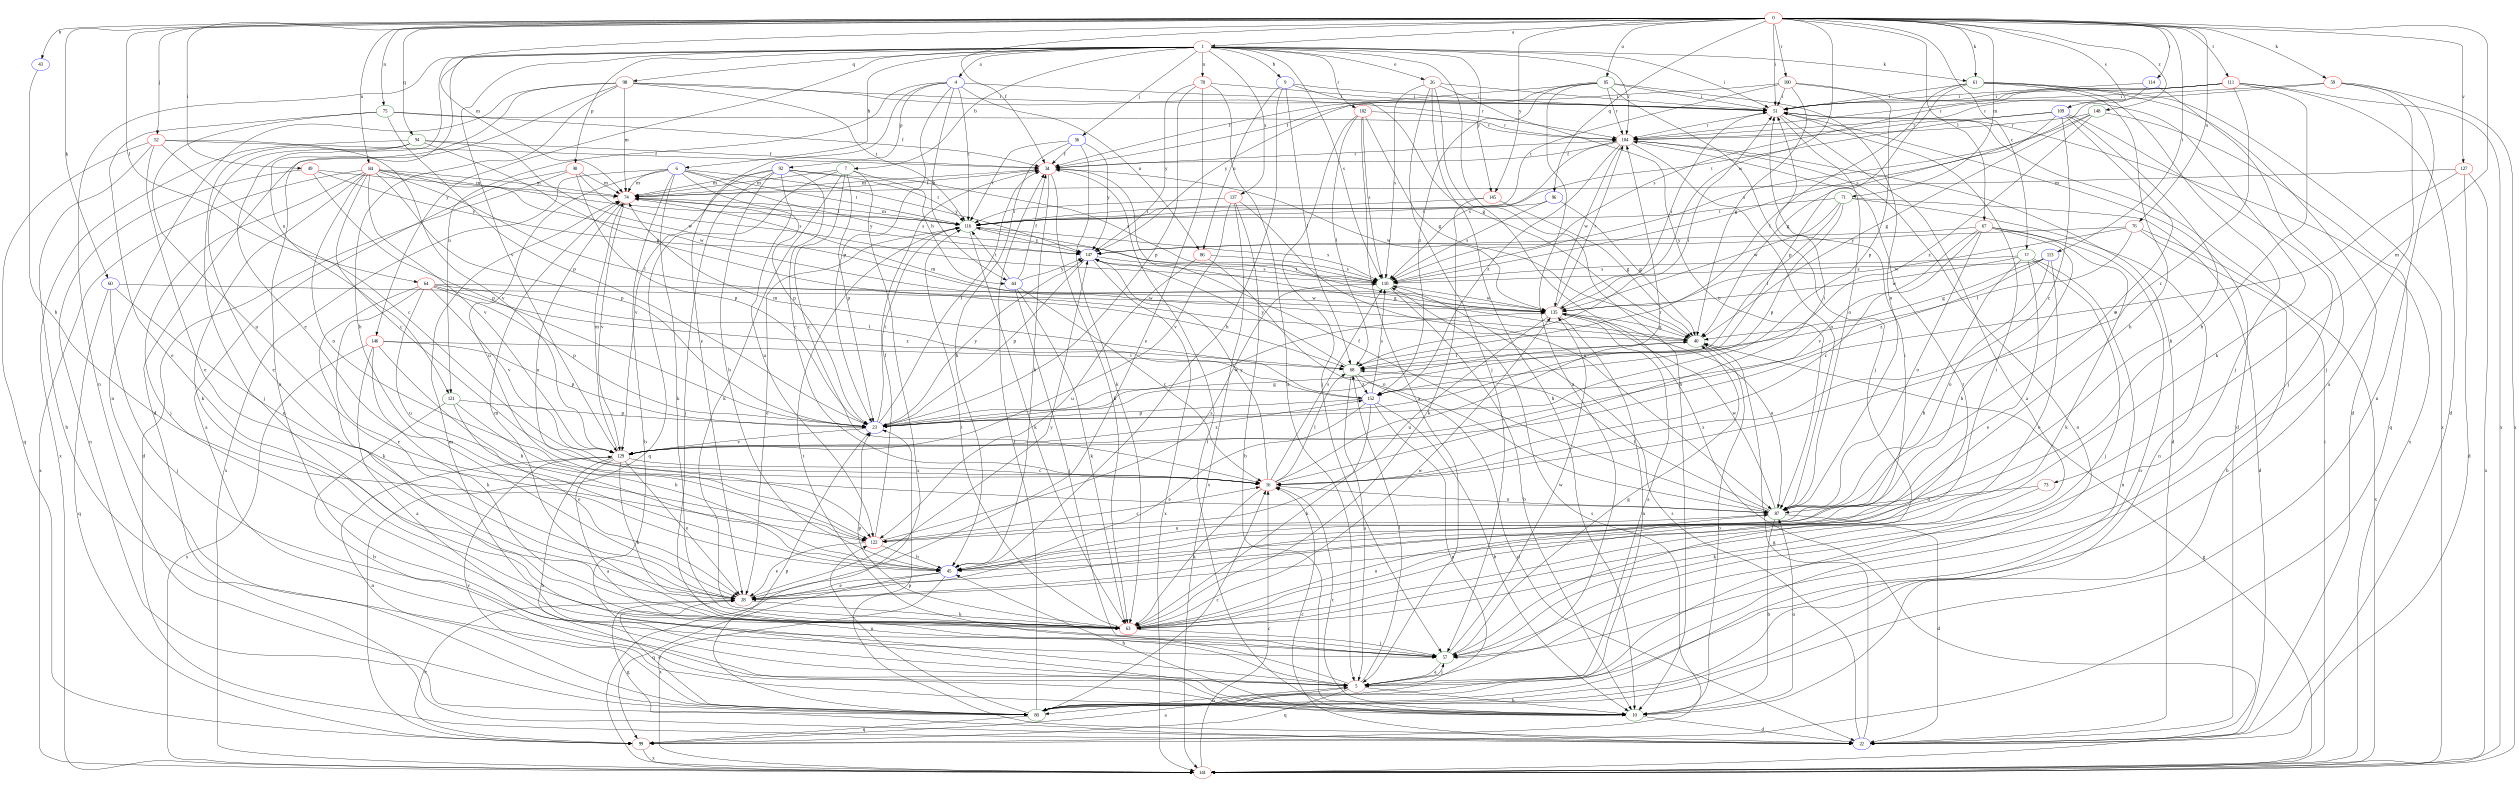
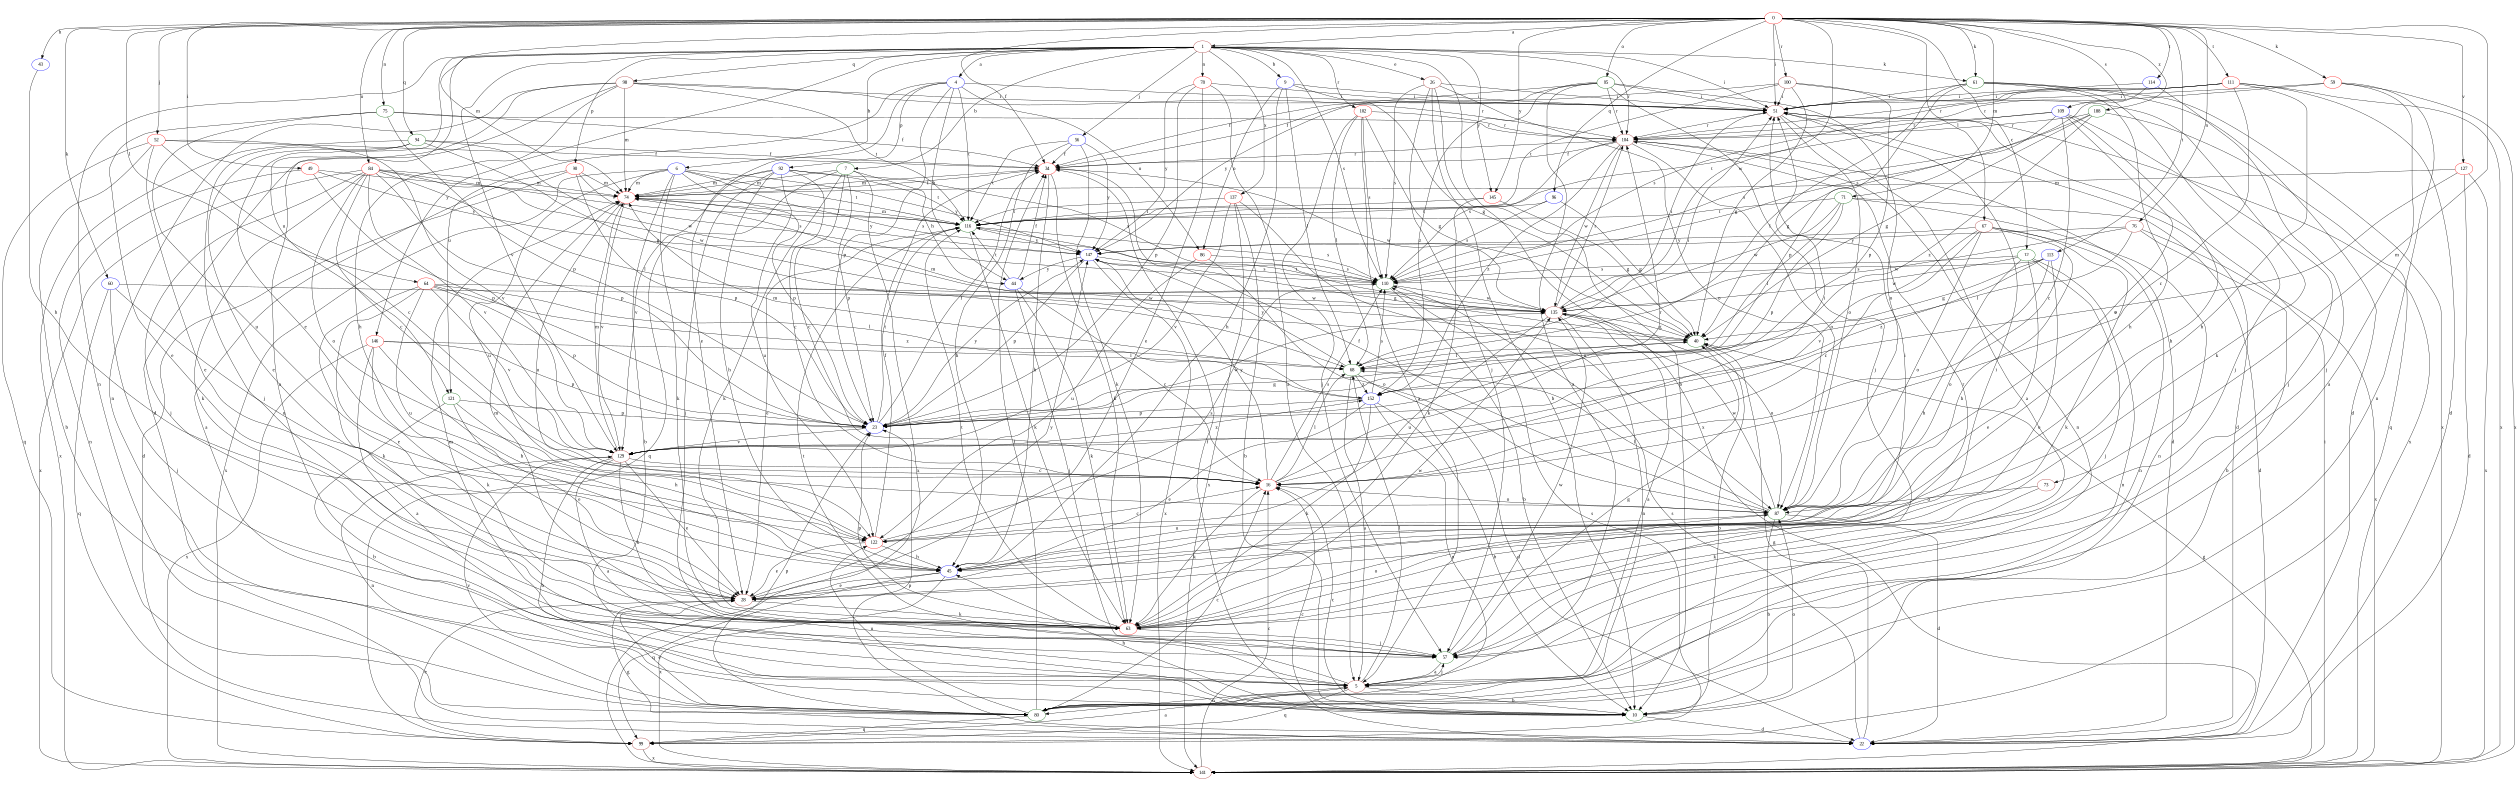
(2097, 111) -> (2097, 111)
(1050, 271) -> (1057, 264)
